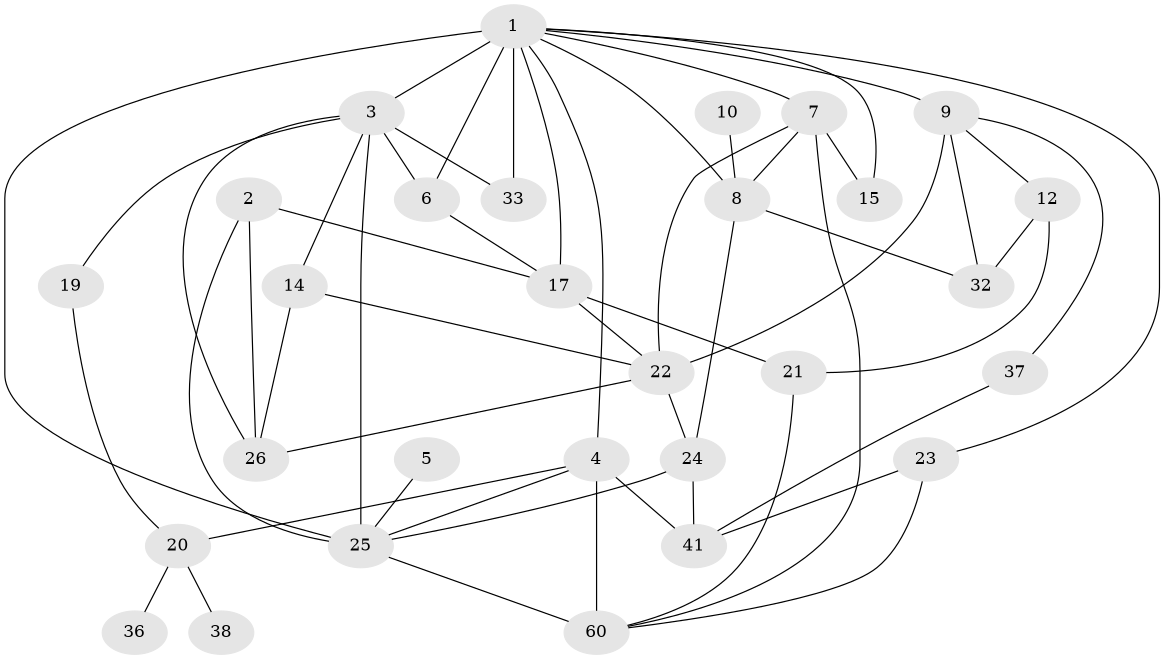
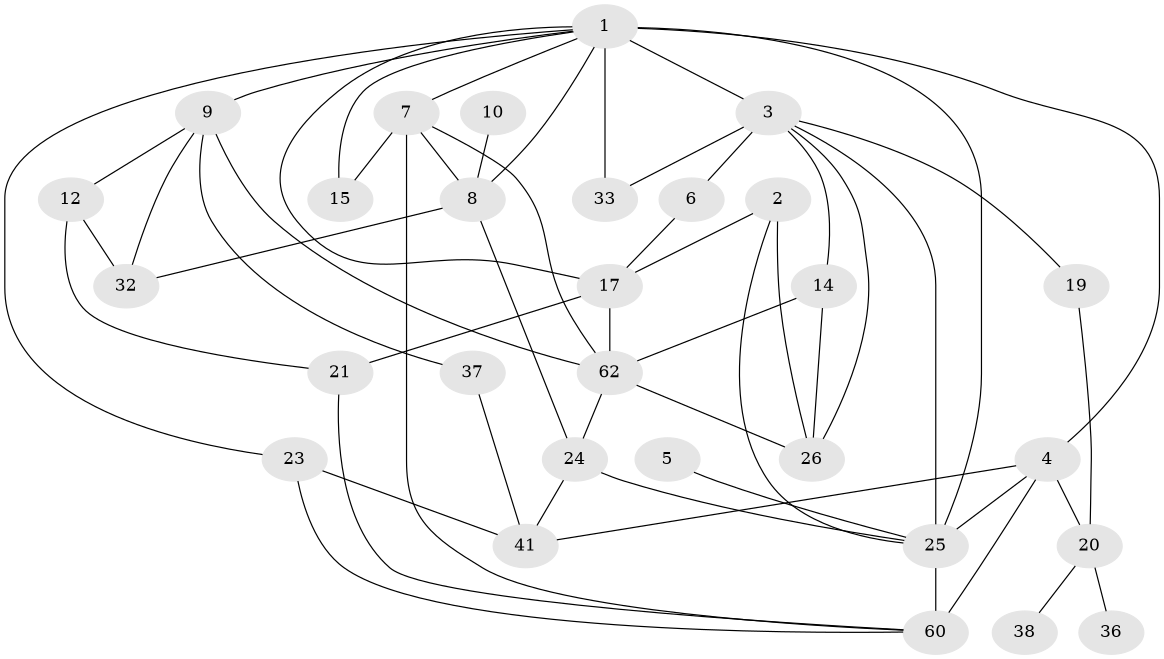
(470, 113) -> none
(662, 373) -> (610, 373)
